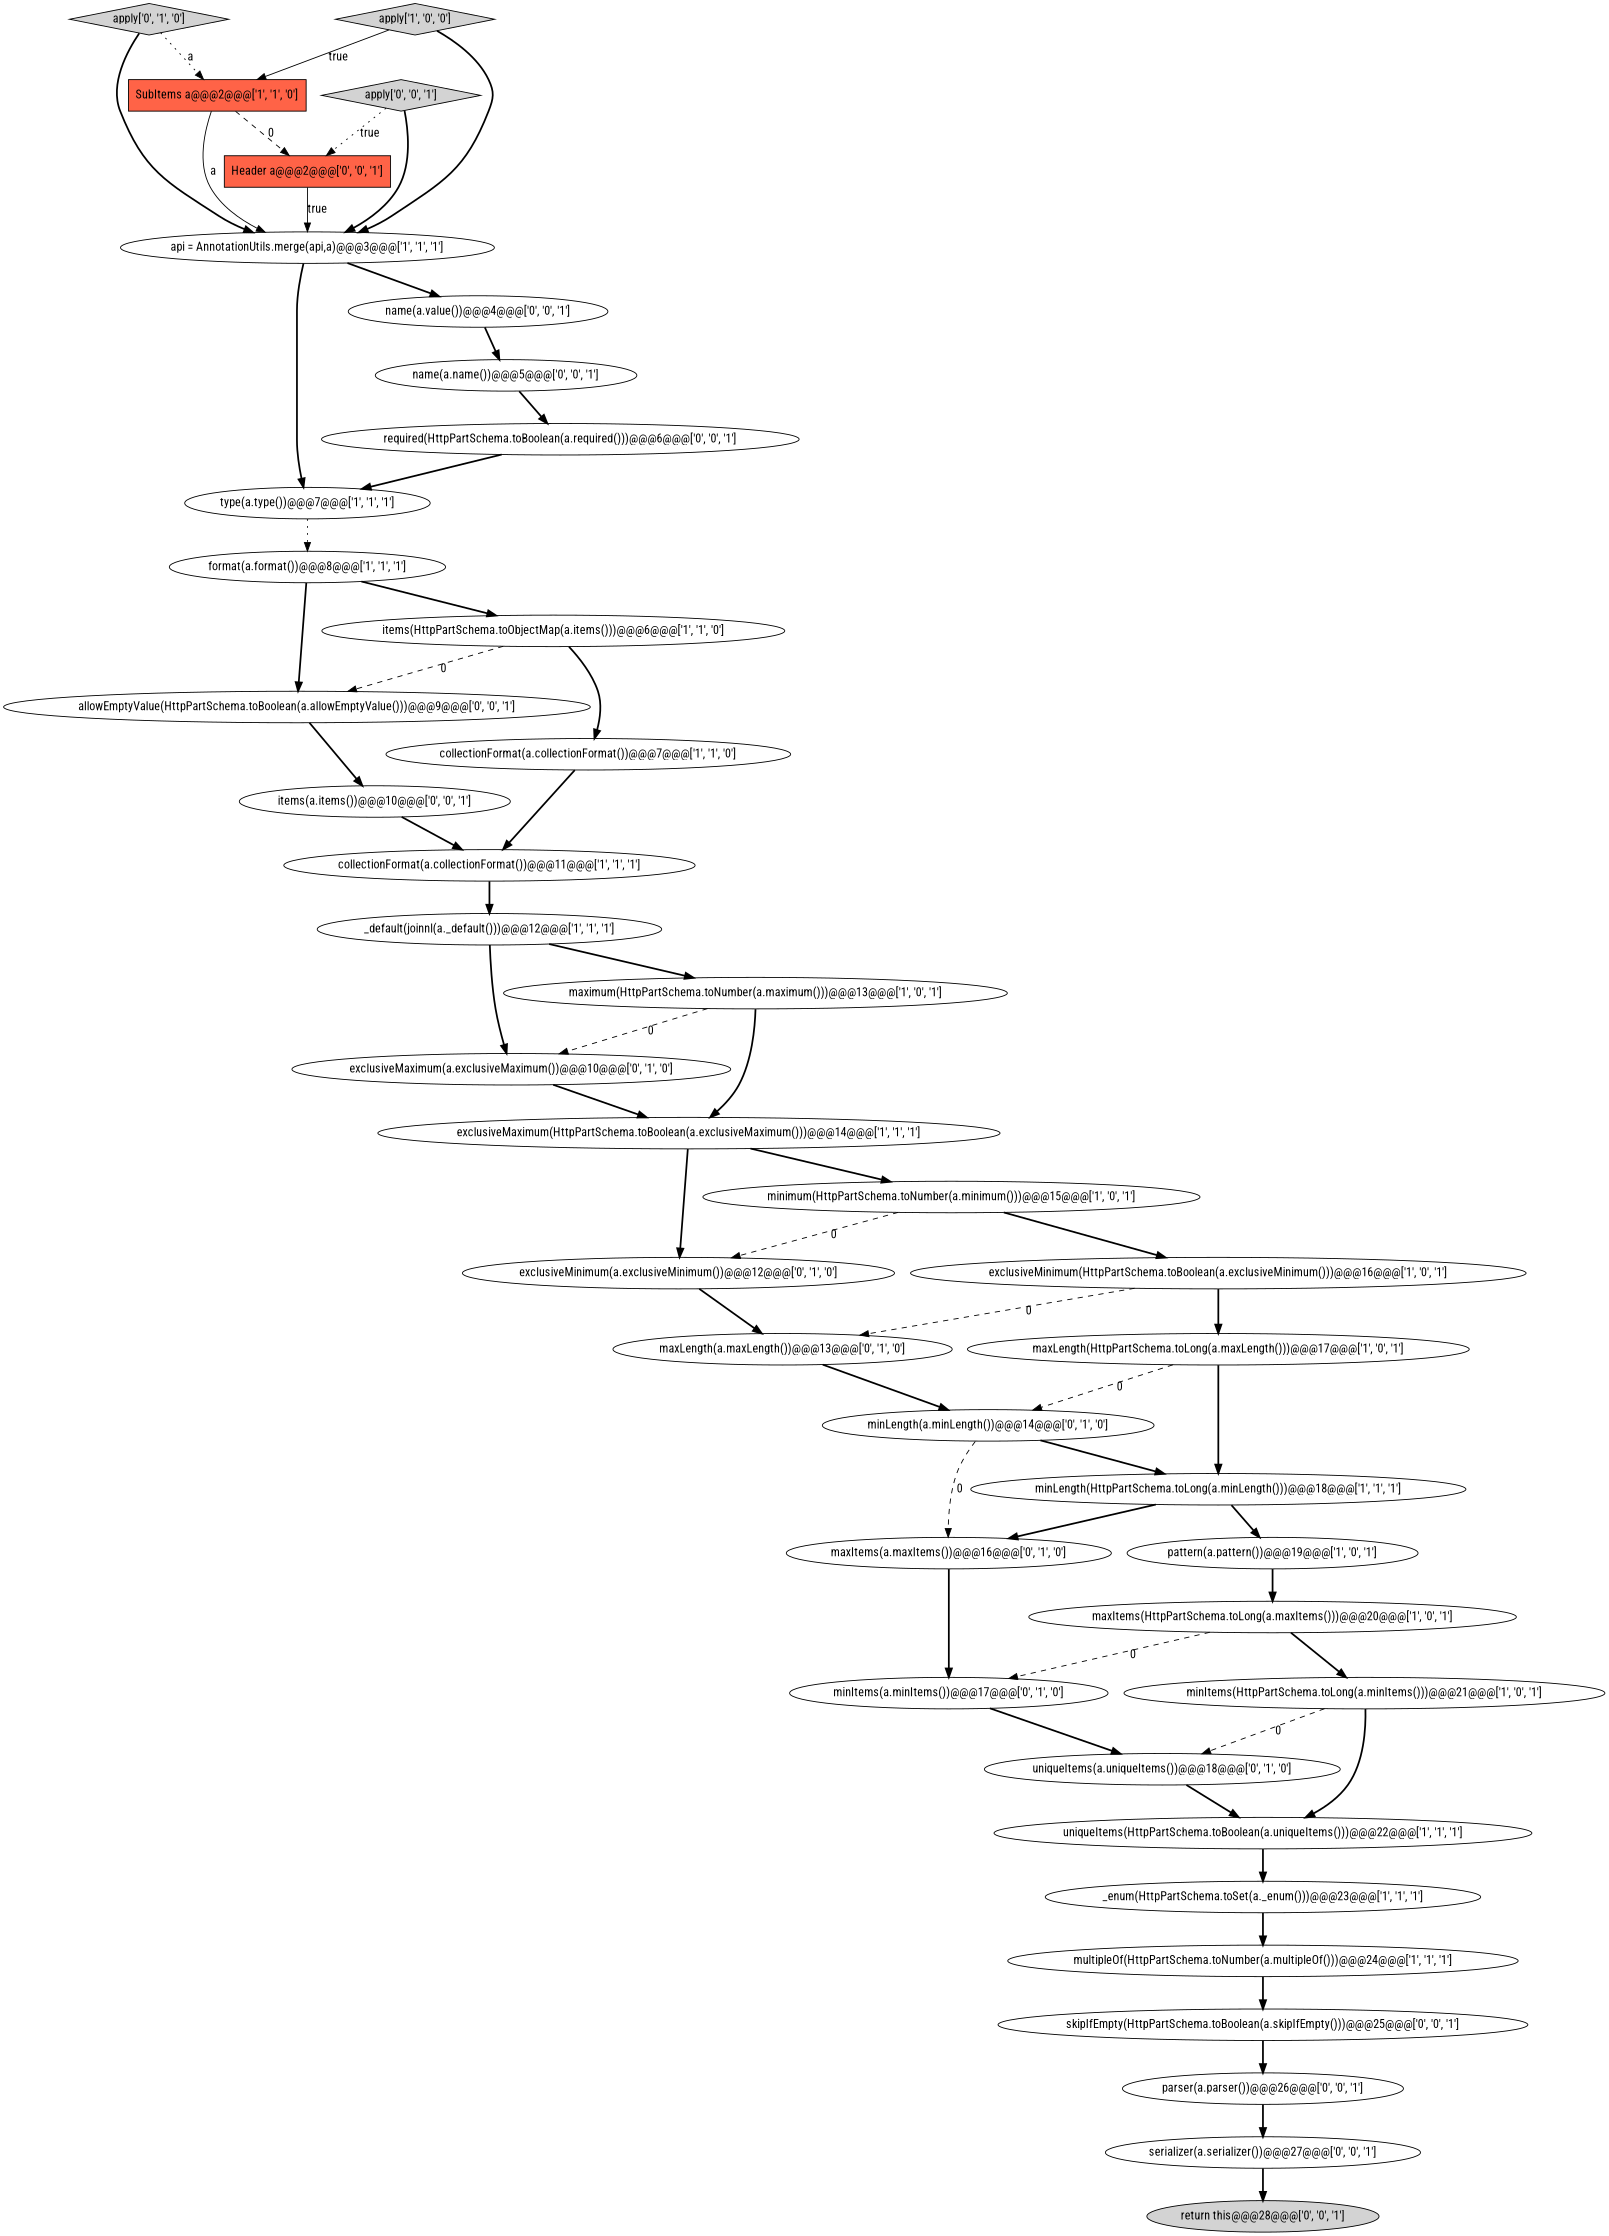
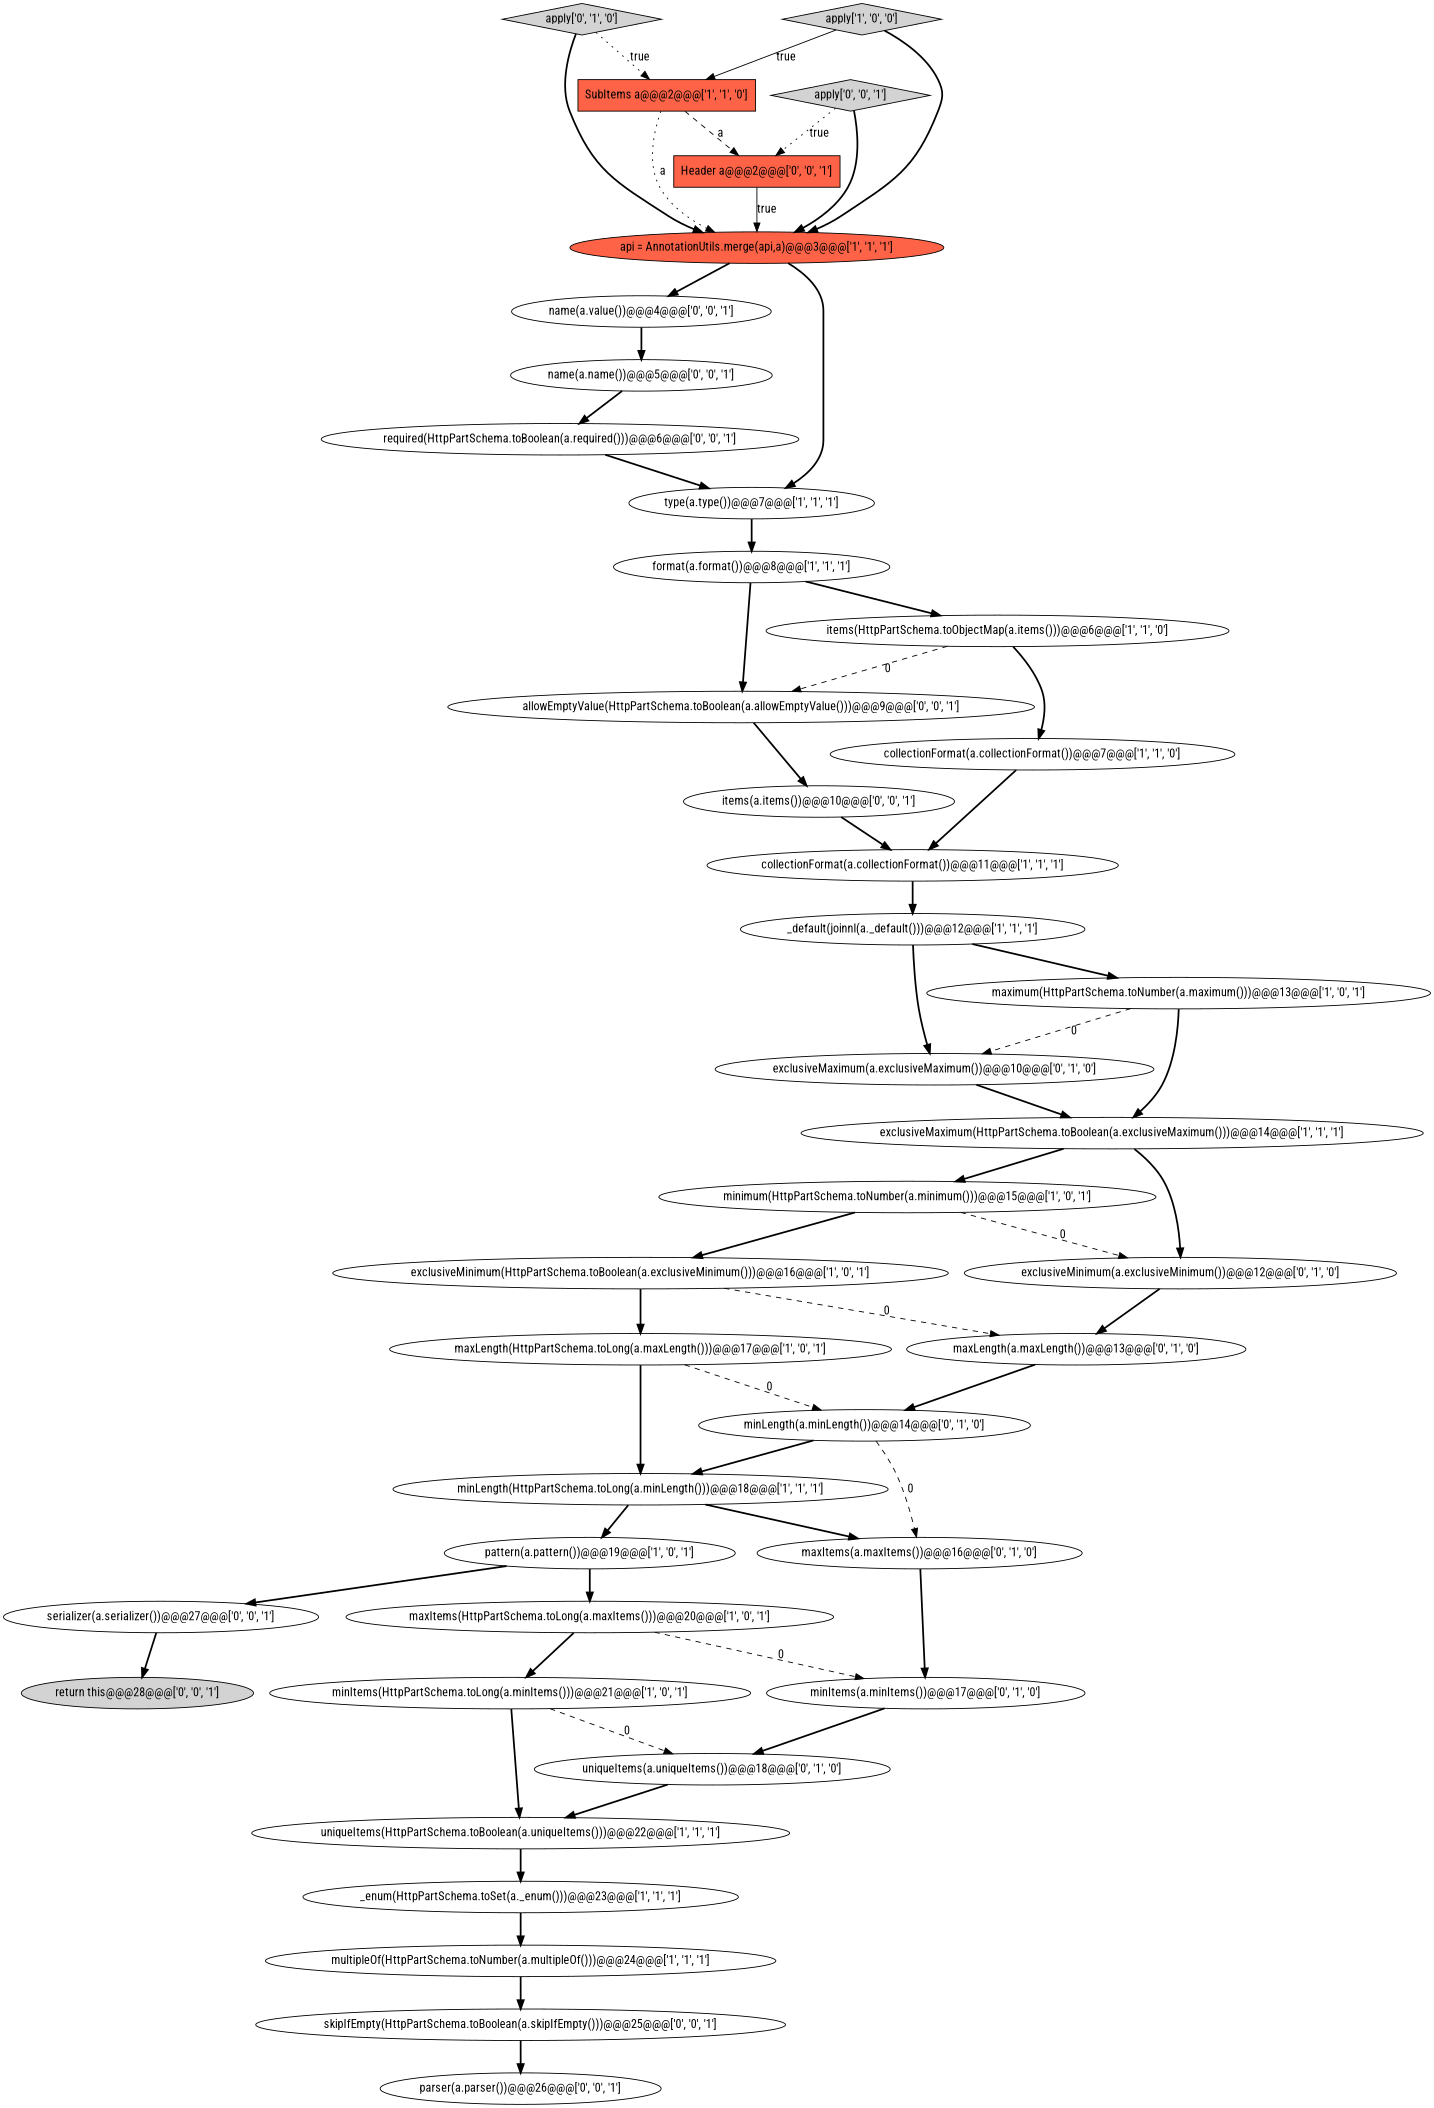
(191, 57) -> (640, 57)
(271, 133) -> (721, 133)
(207, 180) -> (657, 180)
(307, 248) -> (757, 248)
(307, 531) -> (752, 531)
(1263, 2116) -> (381, 1584)
